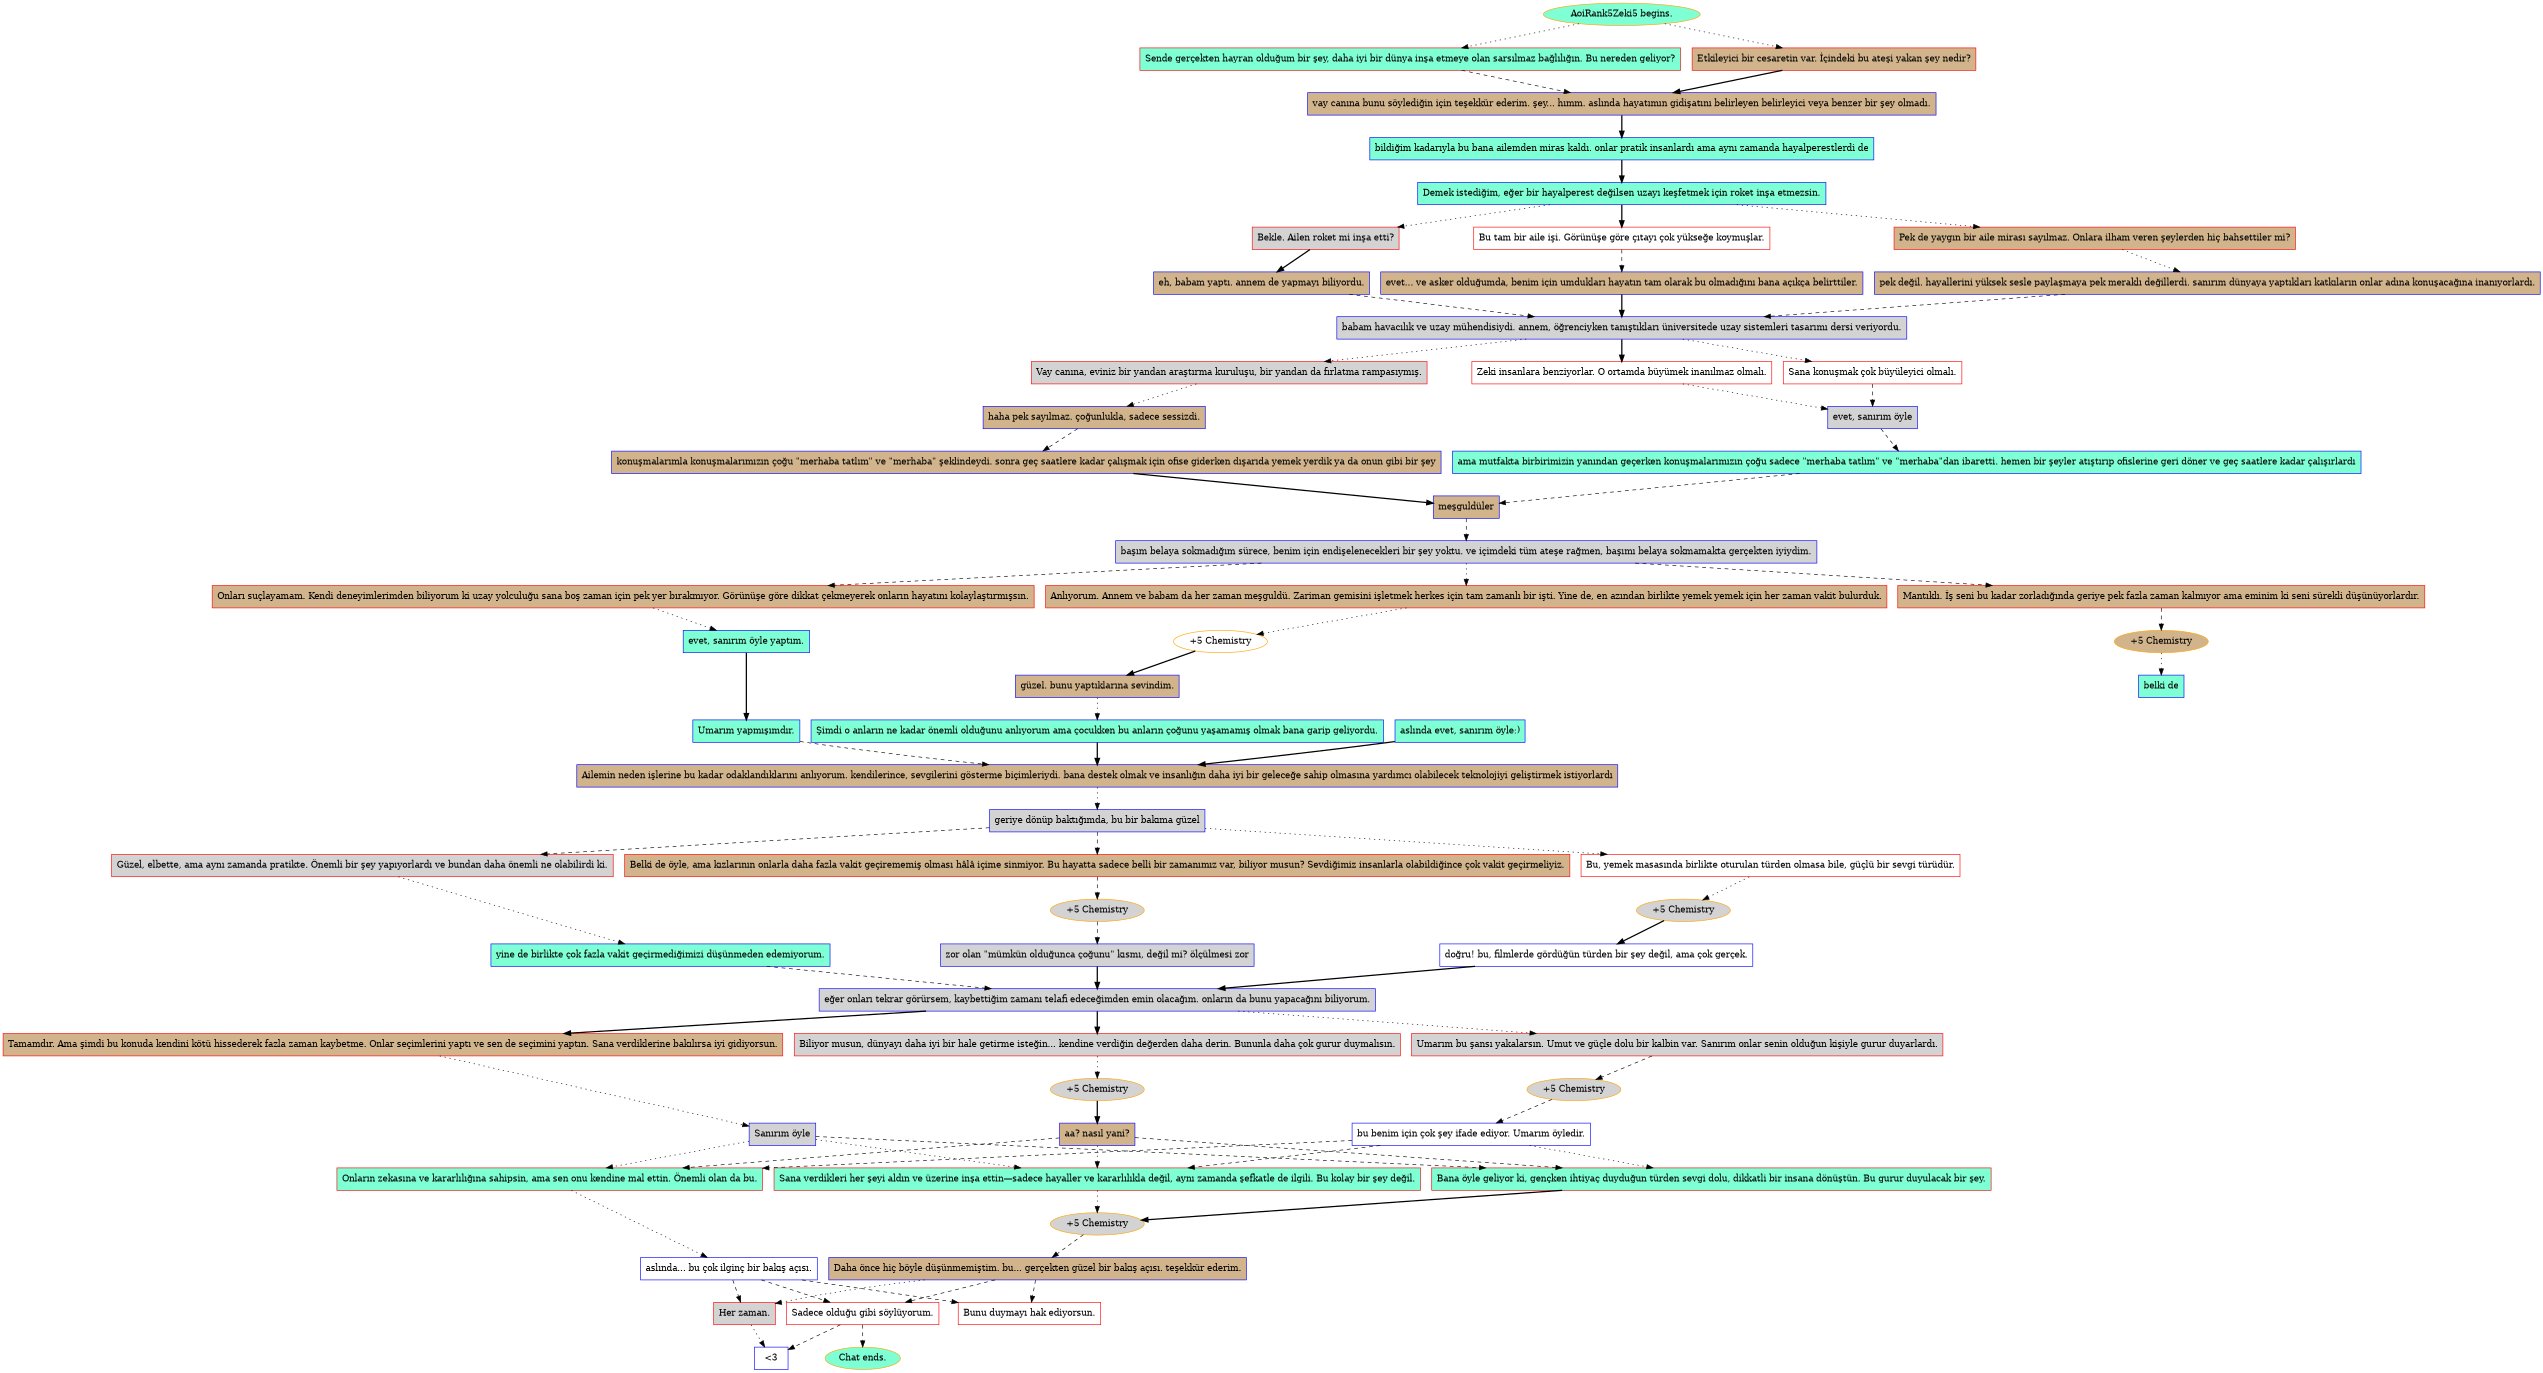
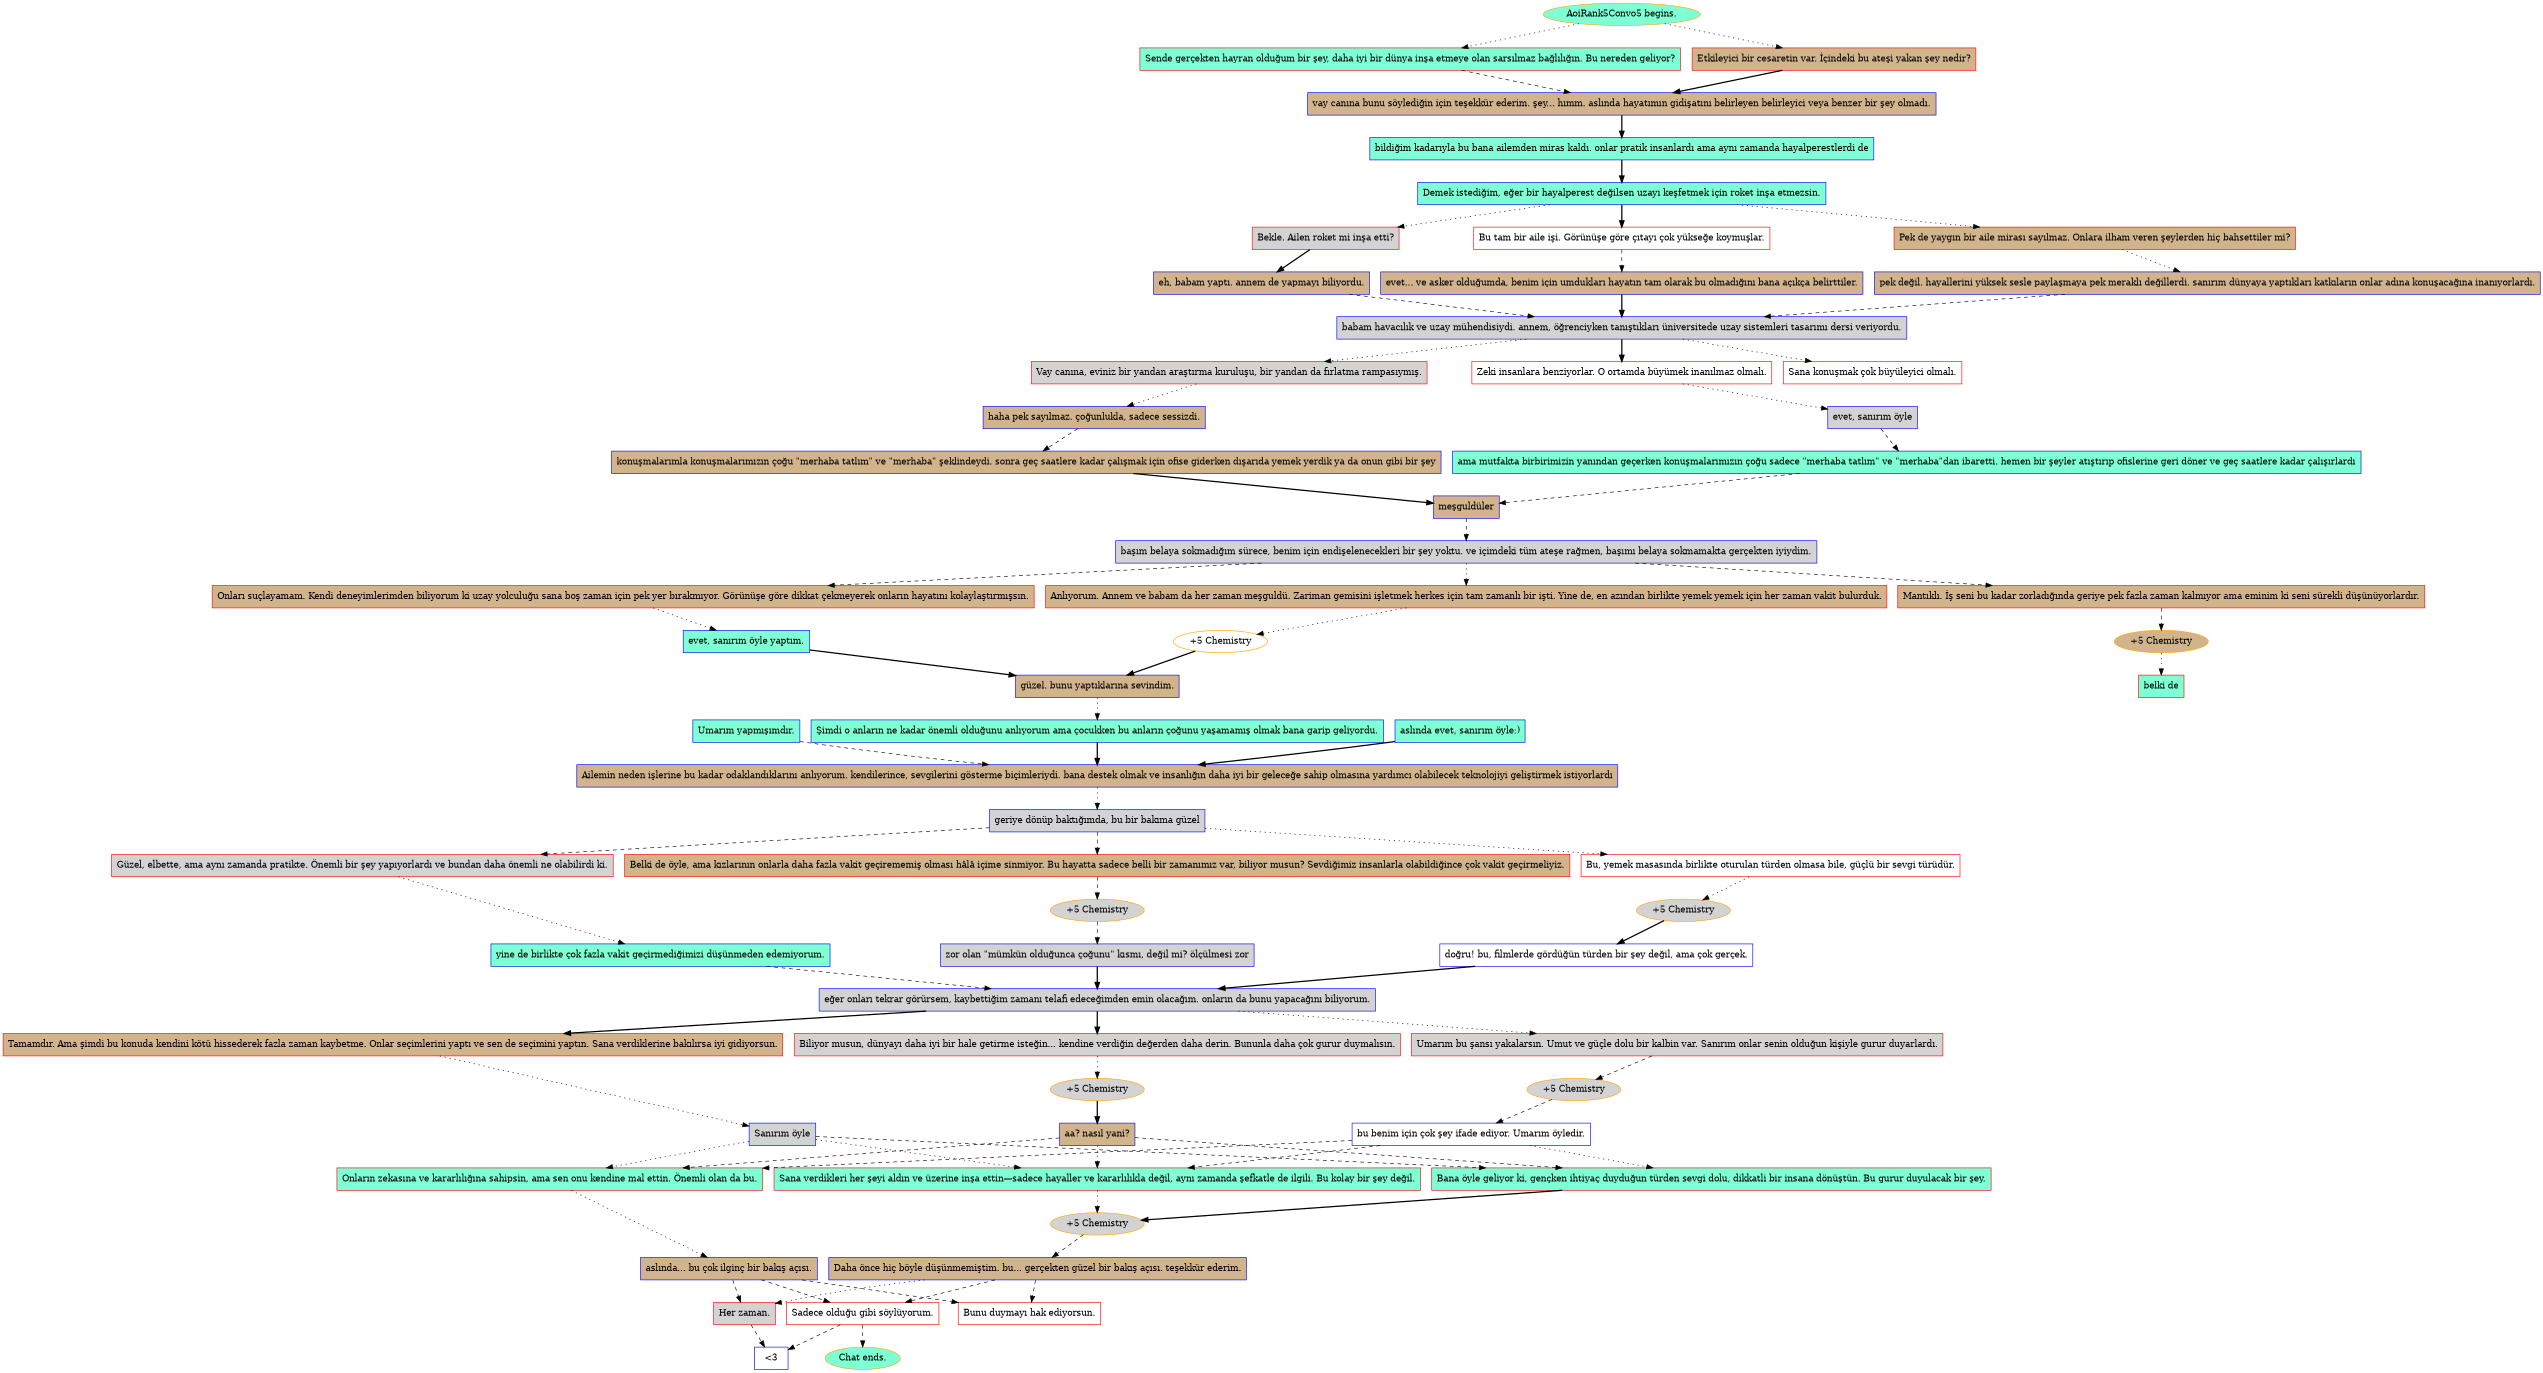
(1622, 14) -> (1622, 14)
(1873, 392) -> none
(746, 683) -> (909, 662)
(2161, 686) -> (2161, 686)
(729, 1269) -> (729, 1269)
(756, 1333) -> (756, 1333)
